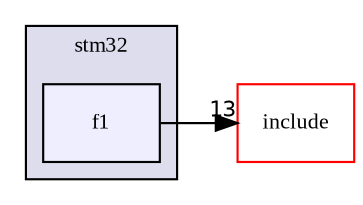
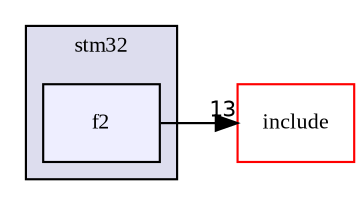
(102, 123) -> (102, 123)
